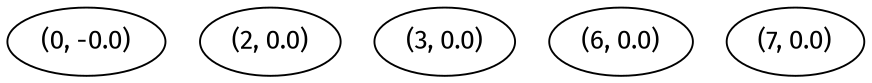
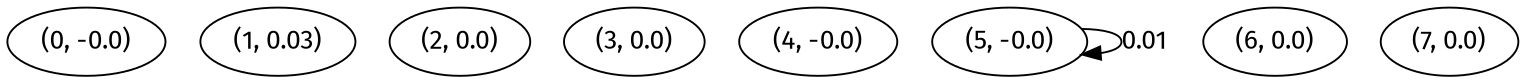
none -> (278, 42)
none -> (818, 42)
none -> (1010, 42)
